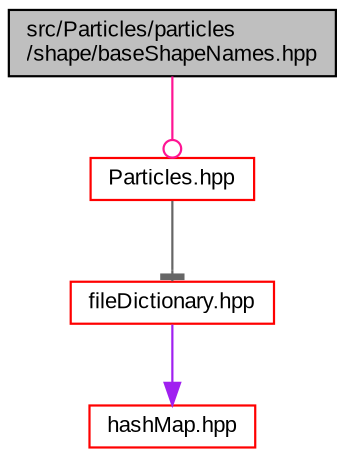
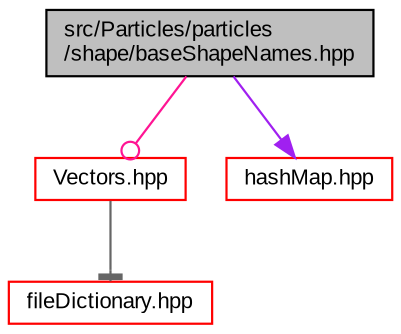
(172, 179) -> (110, 179)
(172, 353) -> (257, 108)
